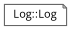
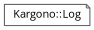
(36, 15) -> (47, 15)
